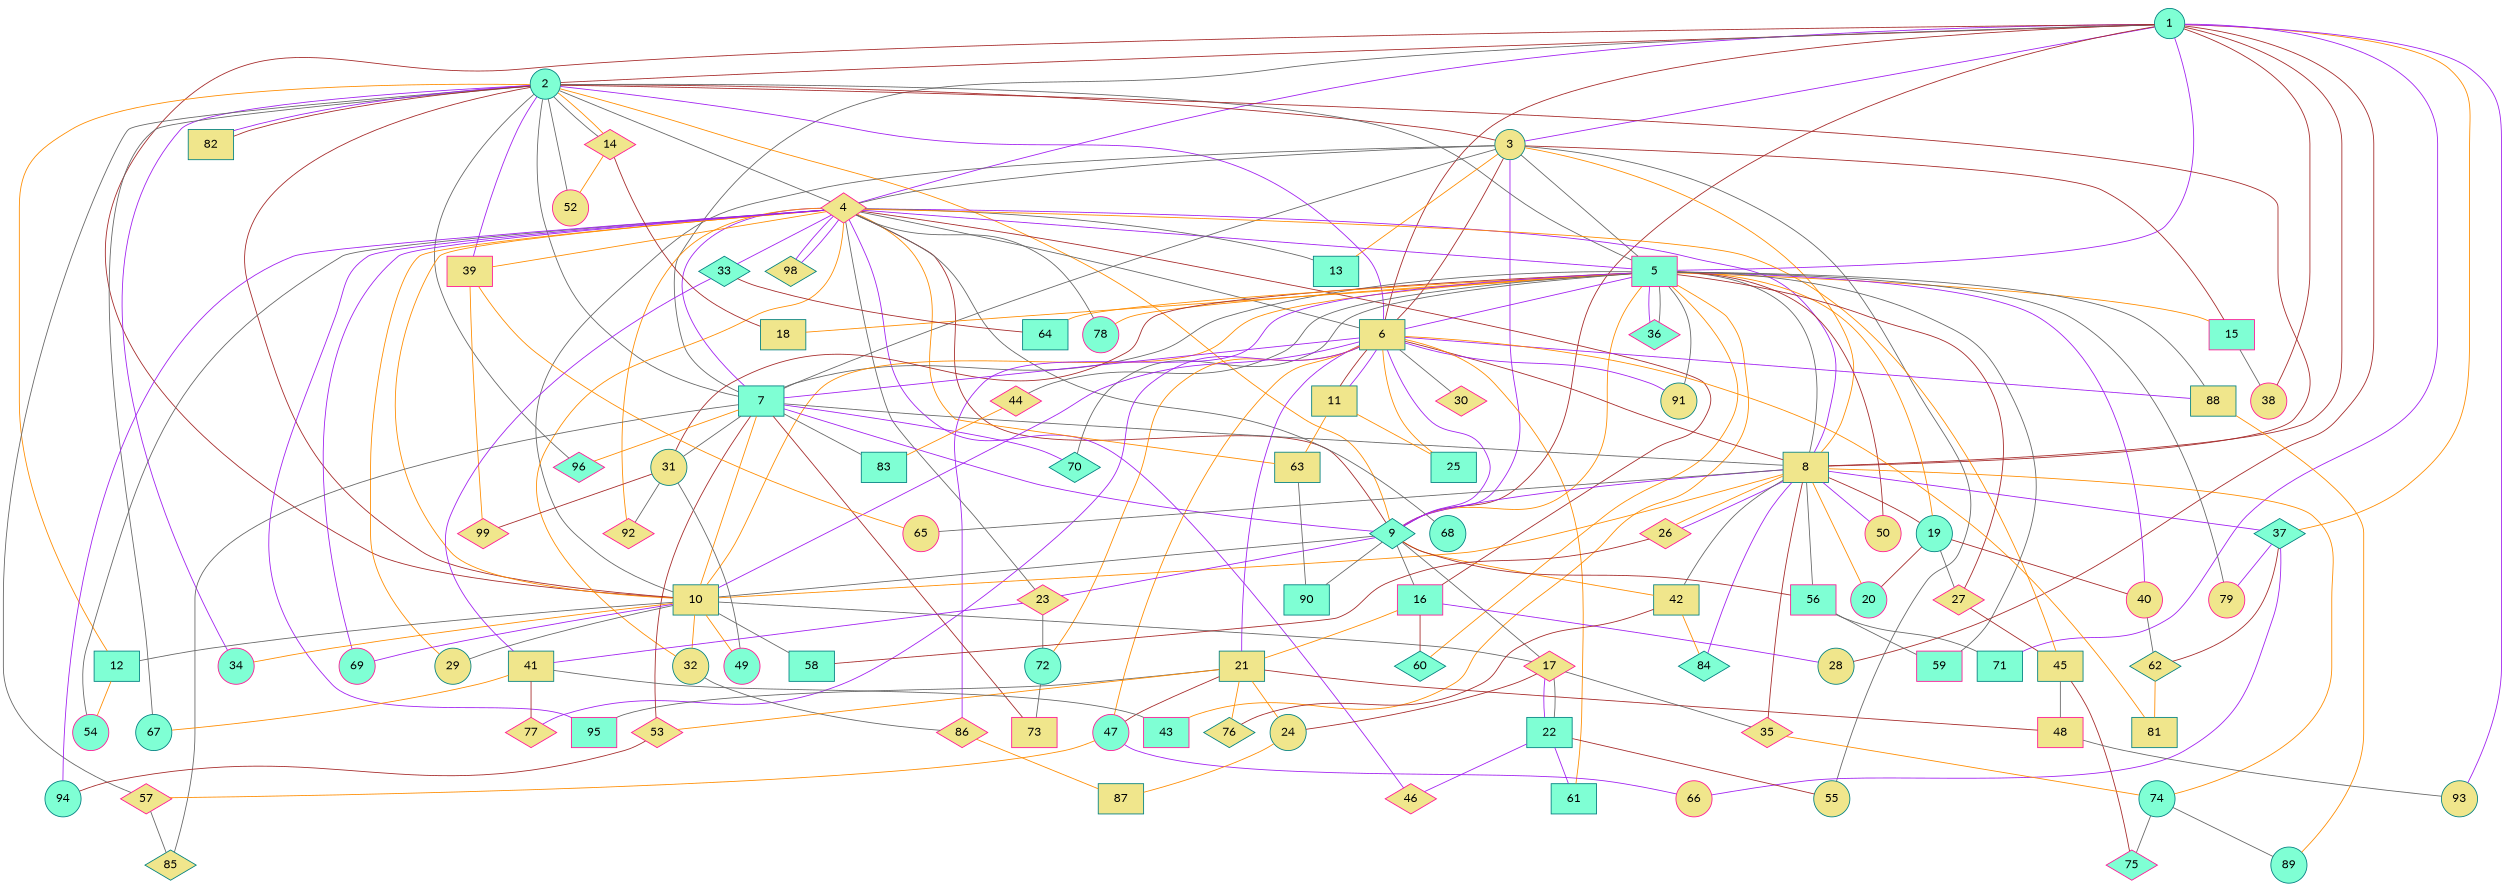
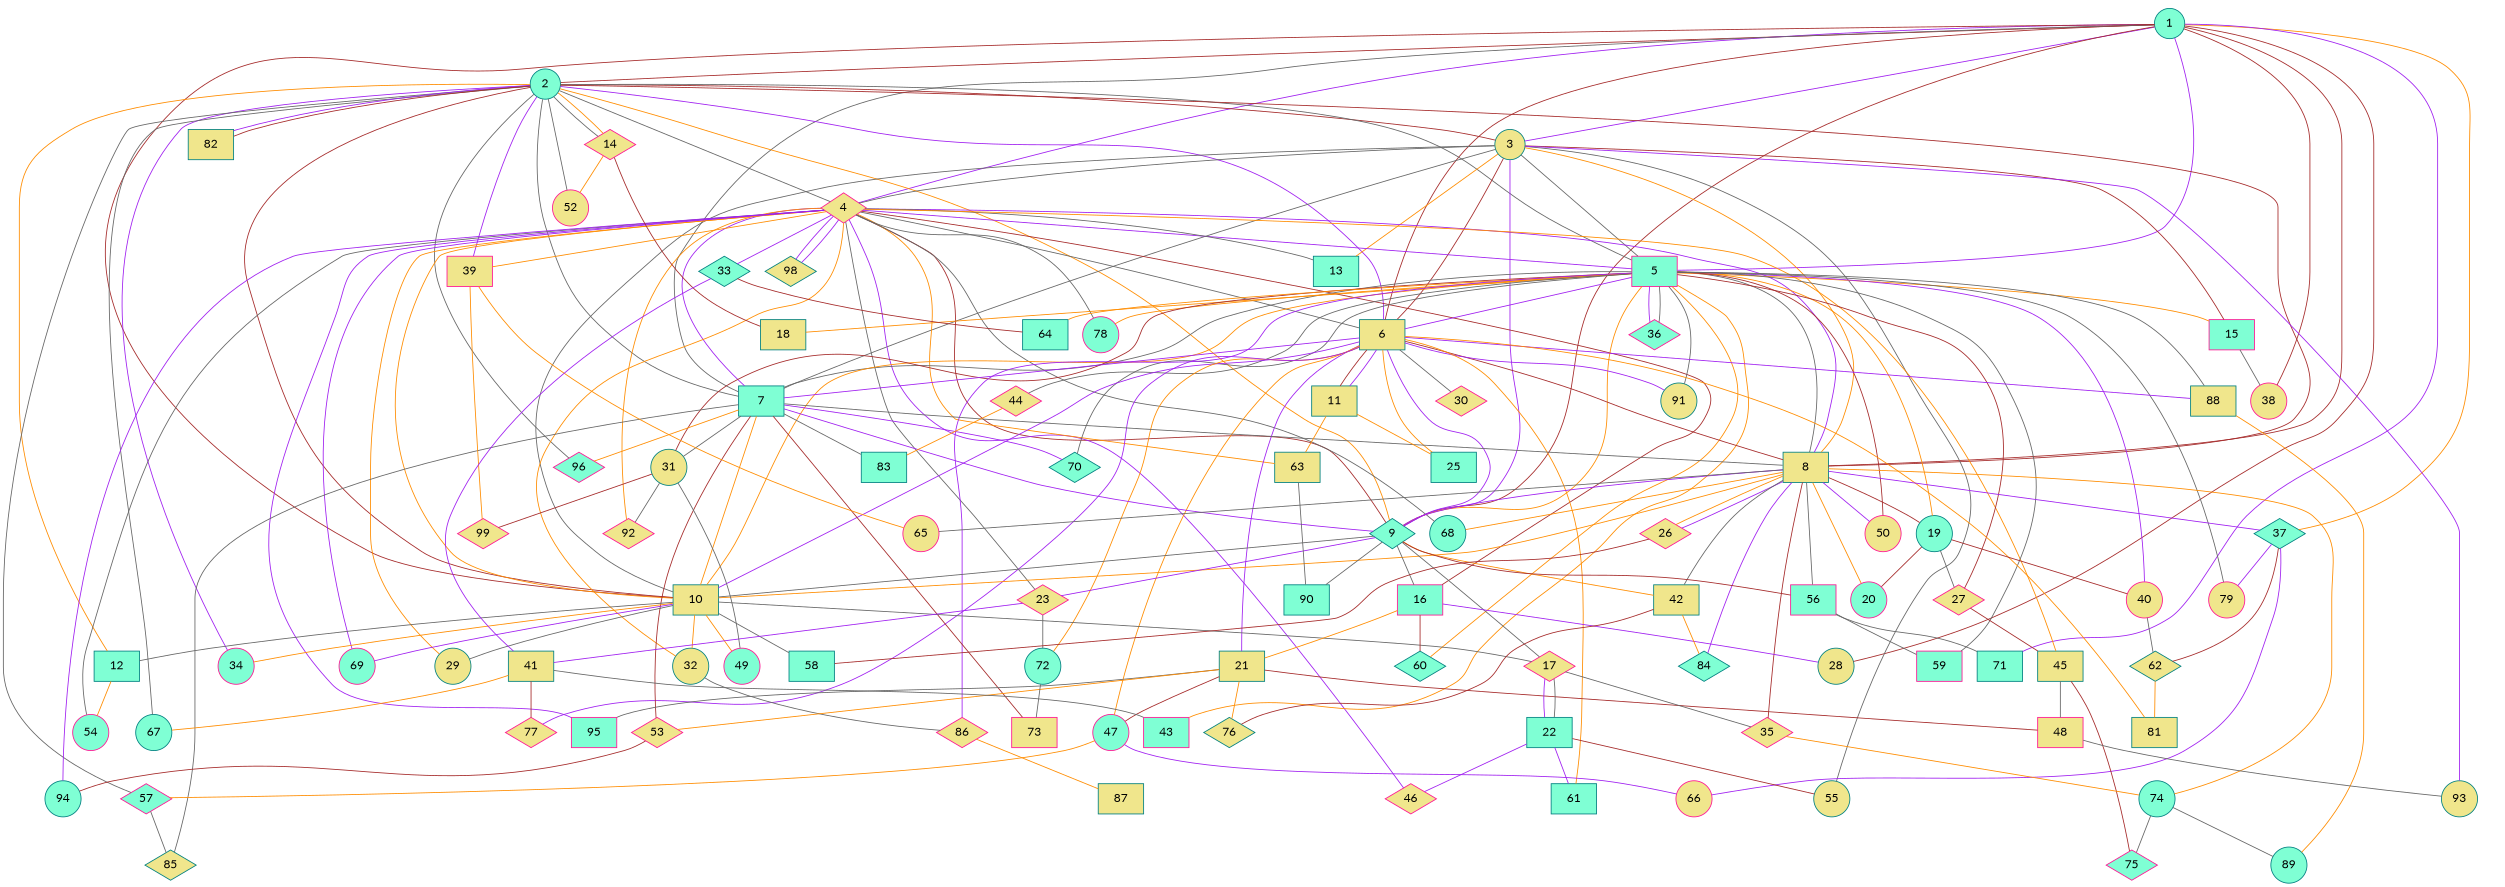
(2502, 278) -> (2181, 221)
none -> (1608, 504)
(1288, 732) -> none
(146, 799) -> (146, 799)
